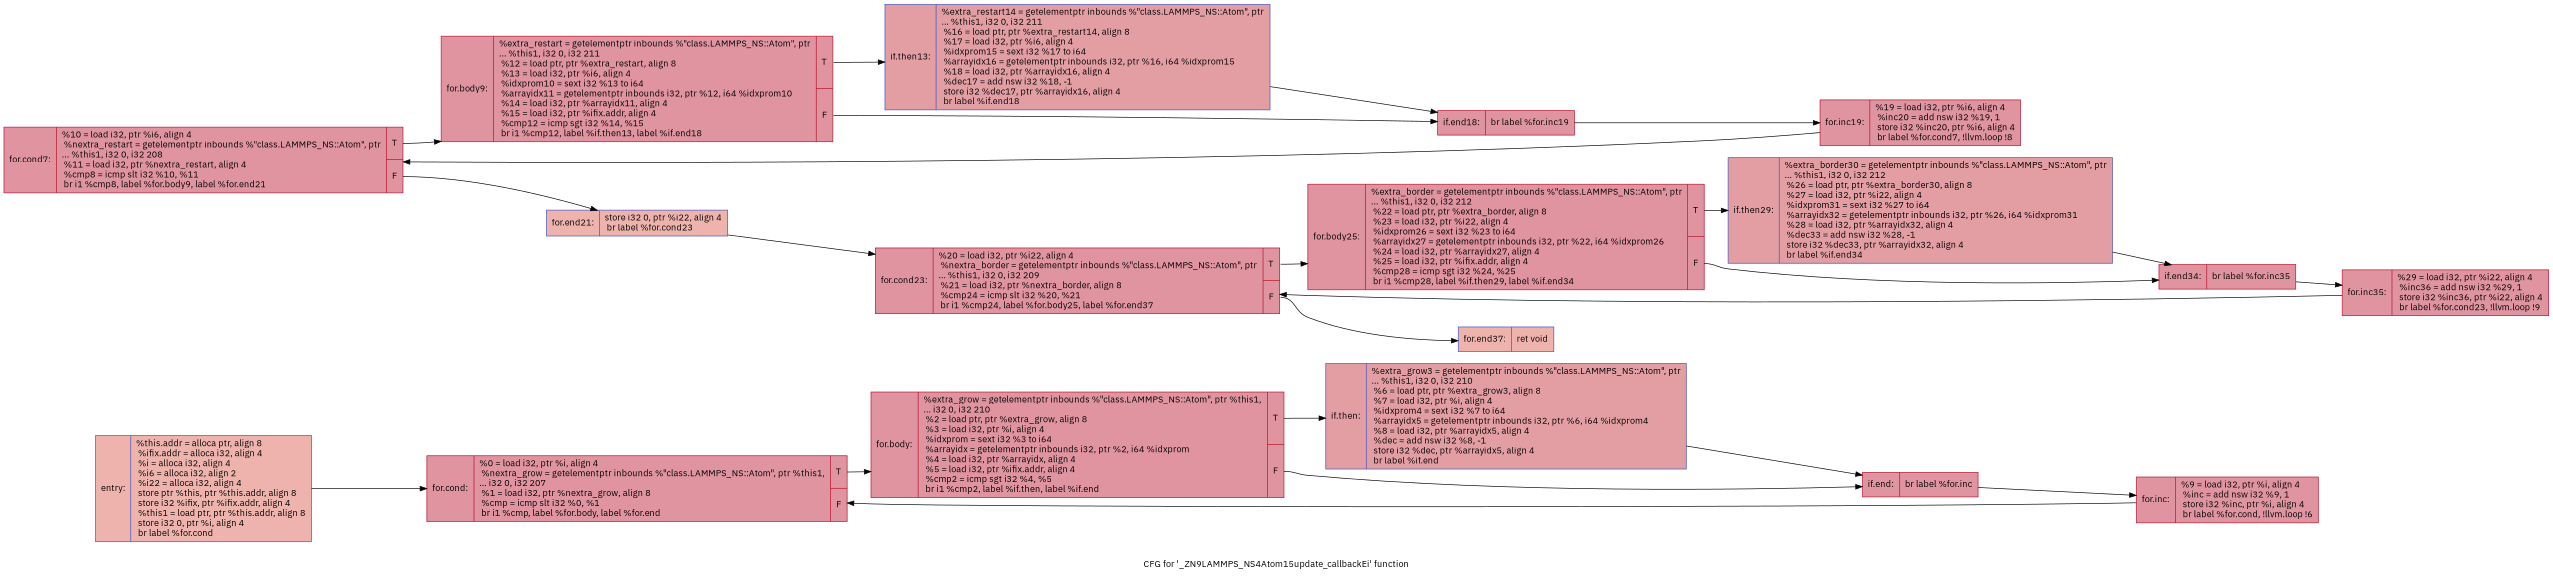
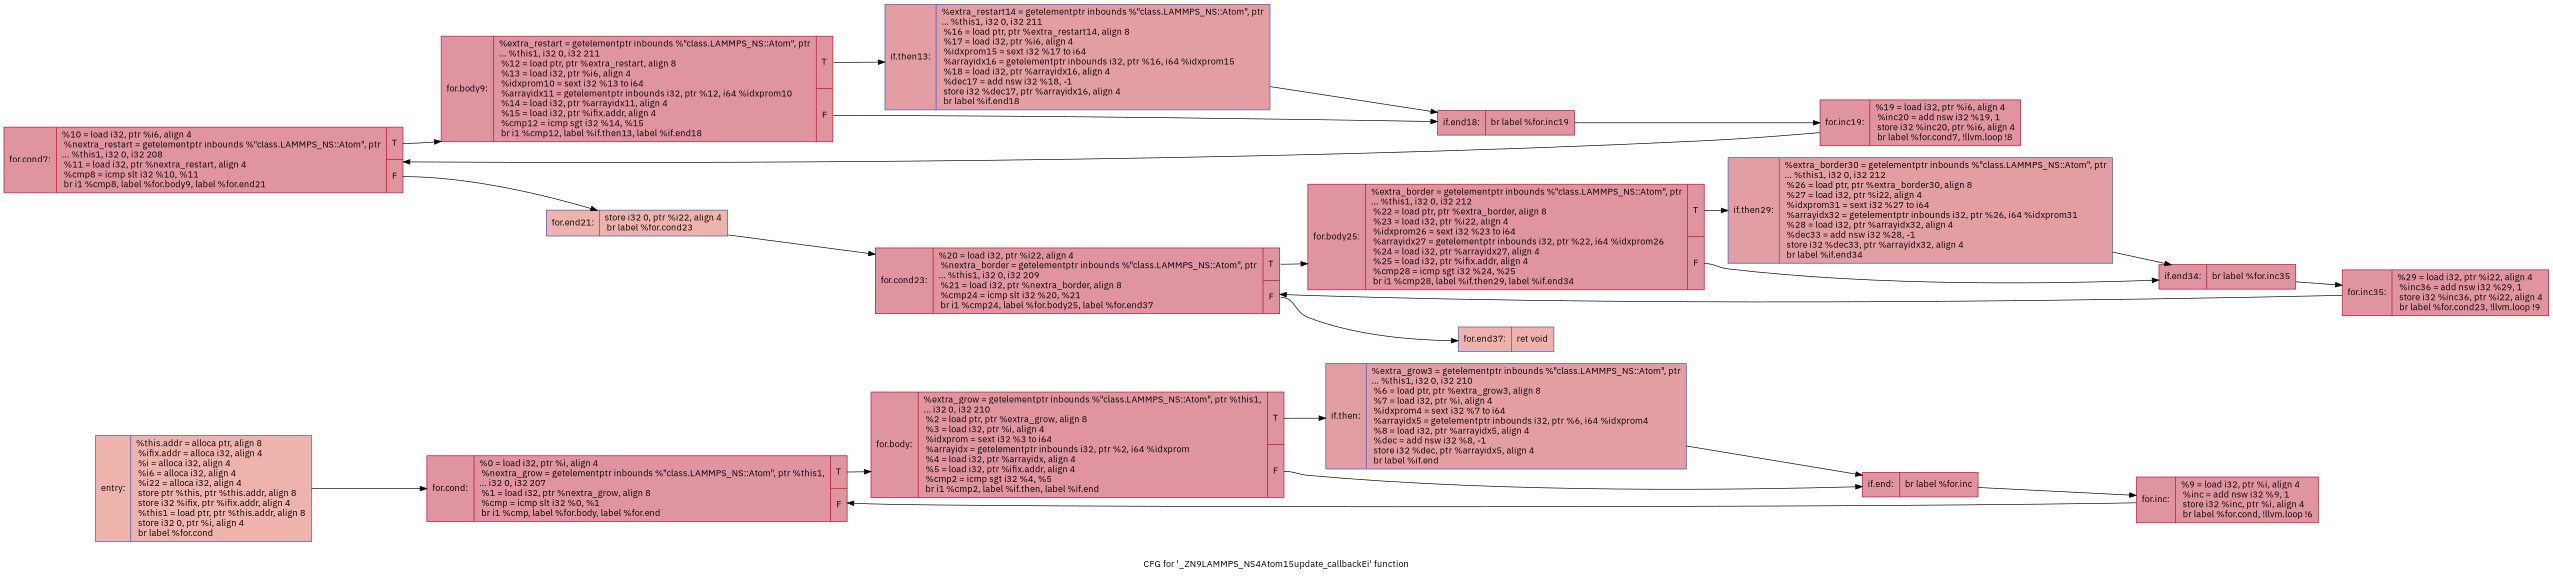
(186, 473) -> (186, 473)
